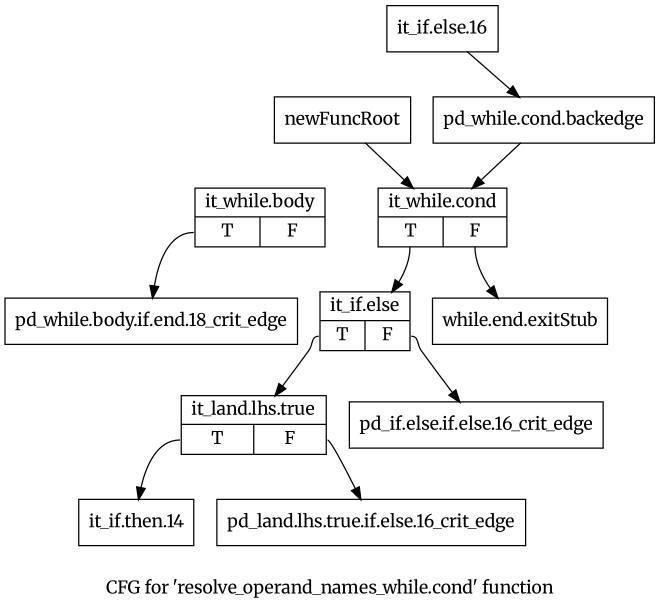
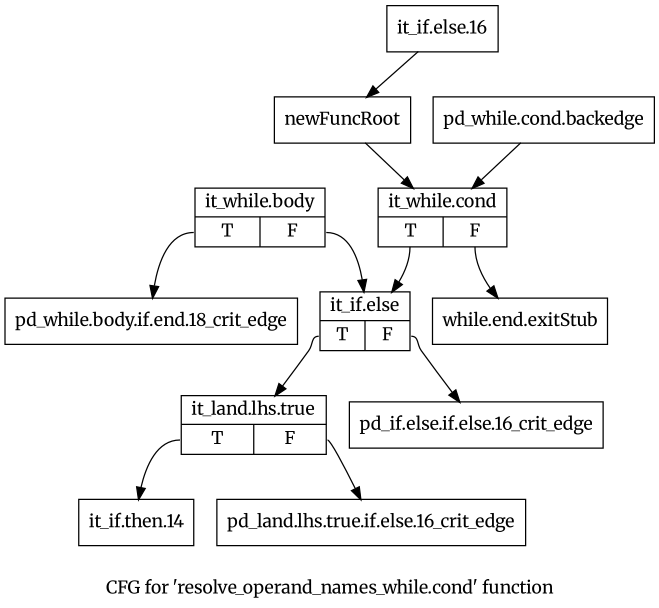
(488, 70) -> (397, 70)
none -> (352, 249)
